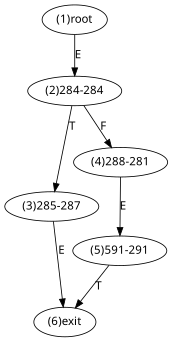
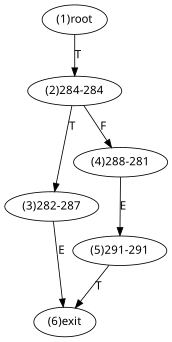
(78, 55) -> (78, 55)
(52, 206) -> (52, 206)
(120, 251) -> (120, 251)
